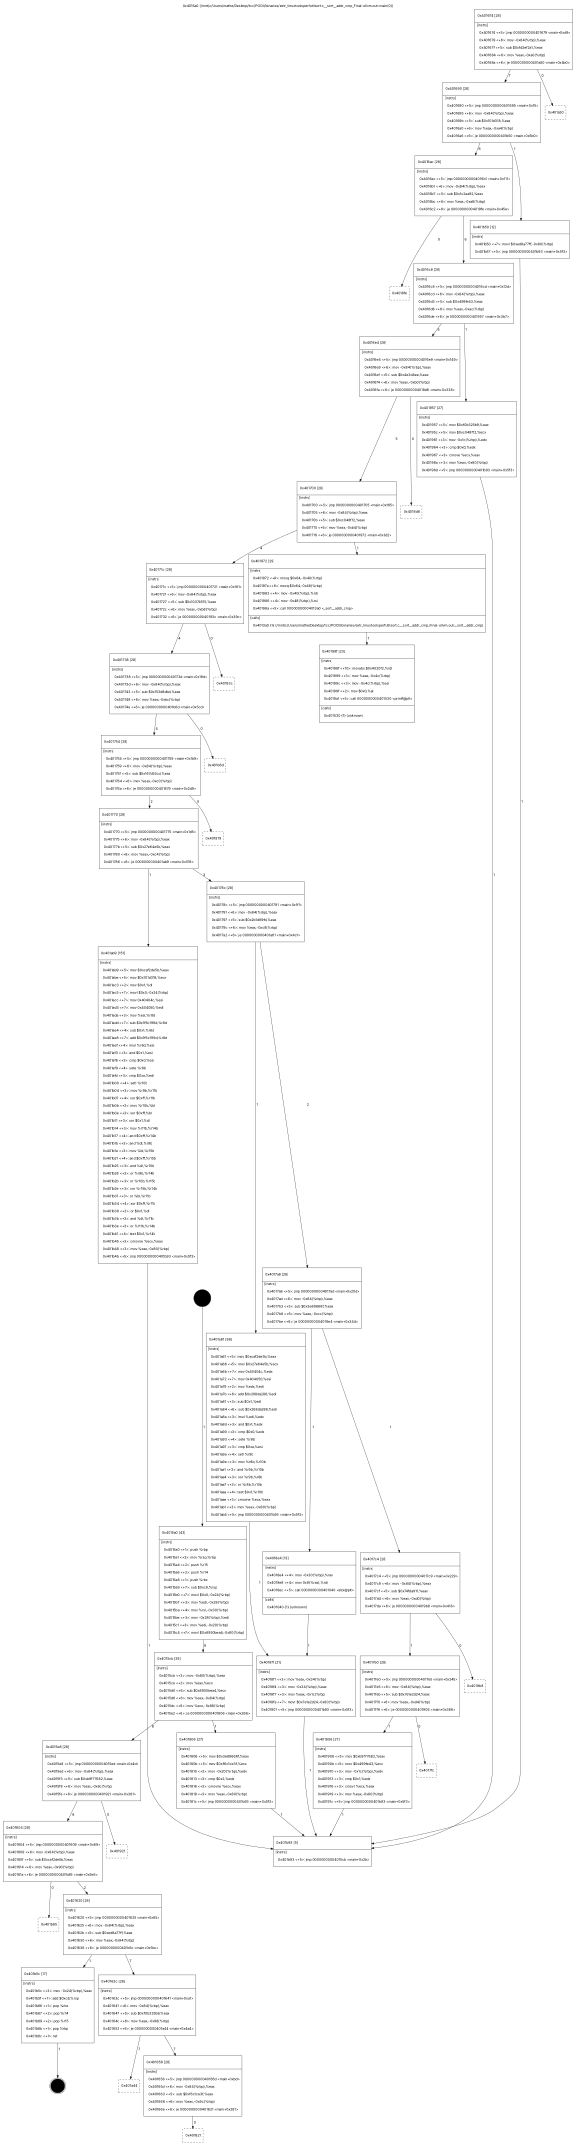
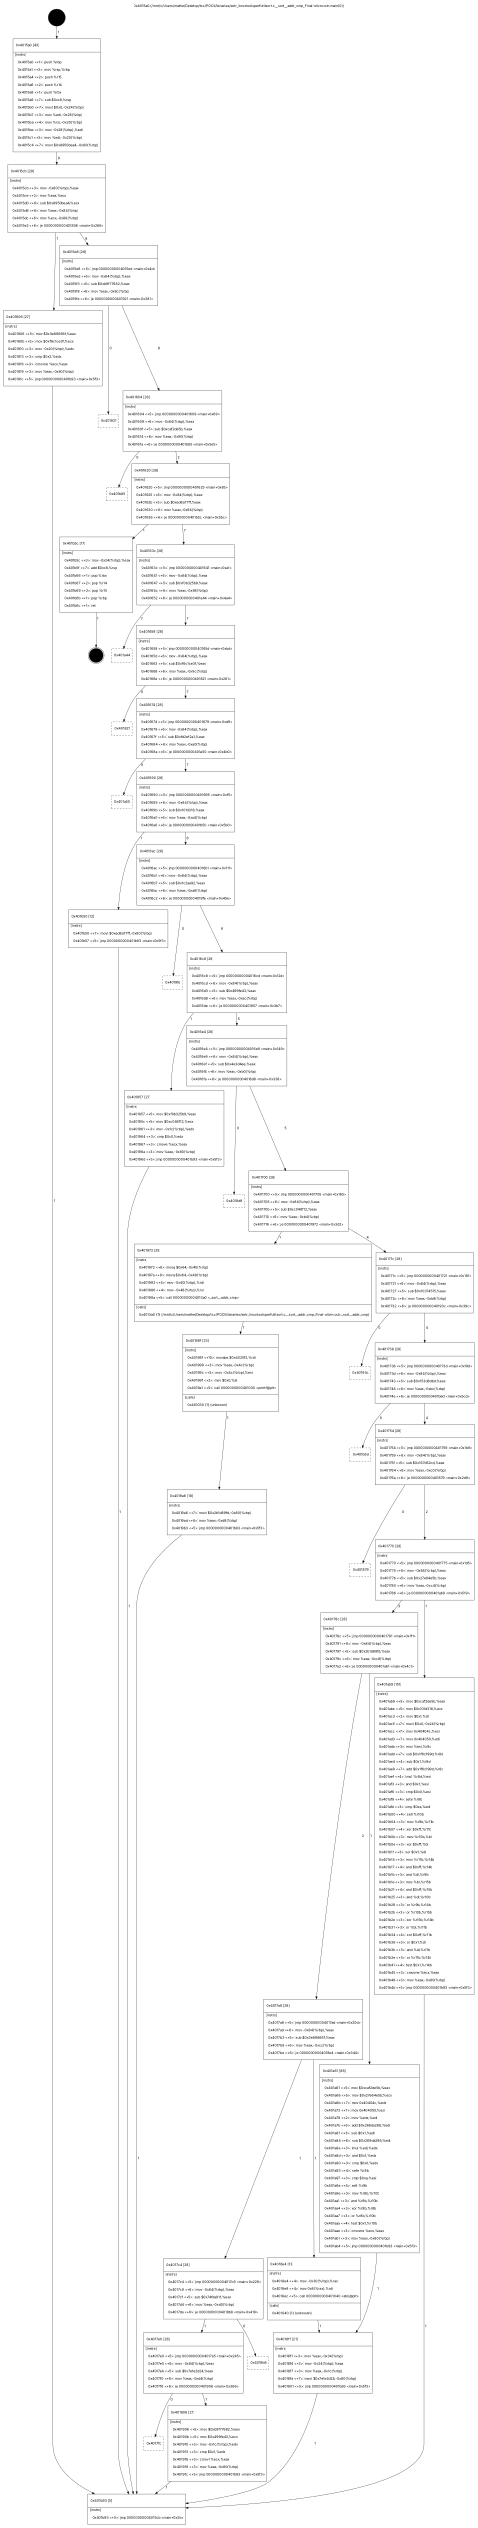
none -> (186, 691)
none -> (217, 1512)
